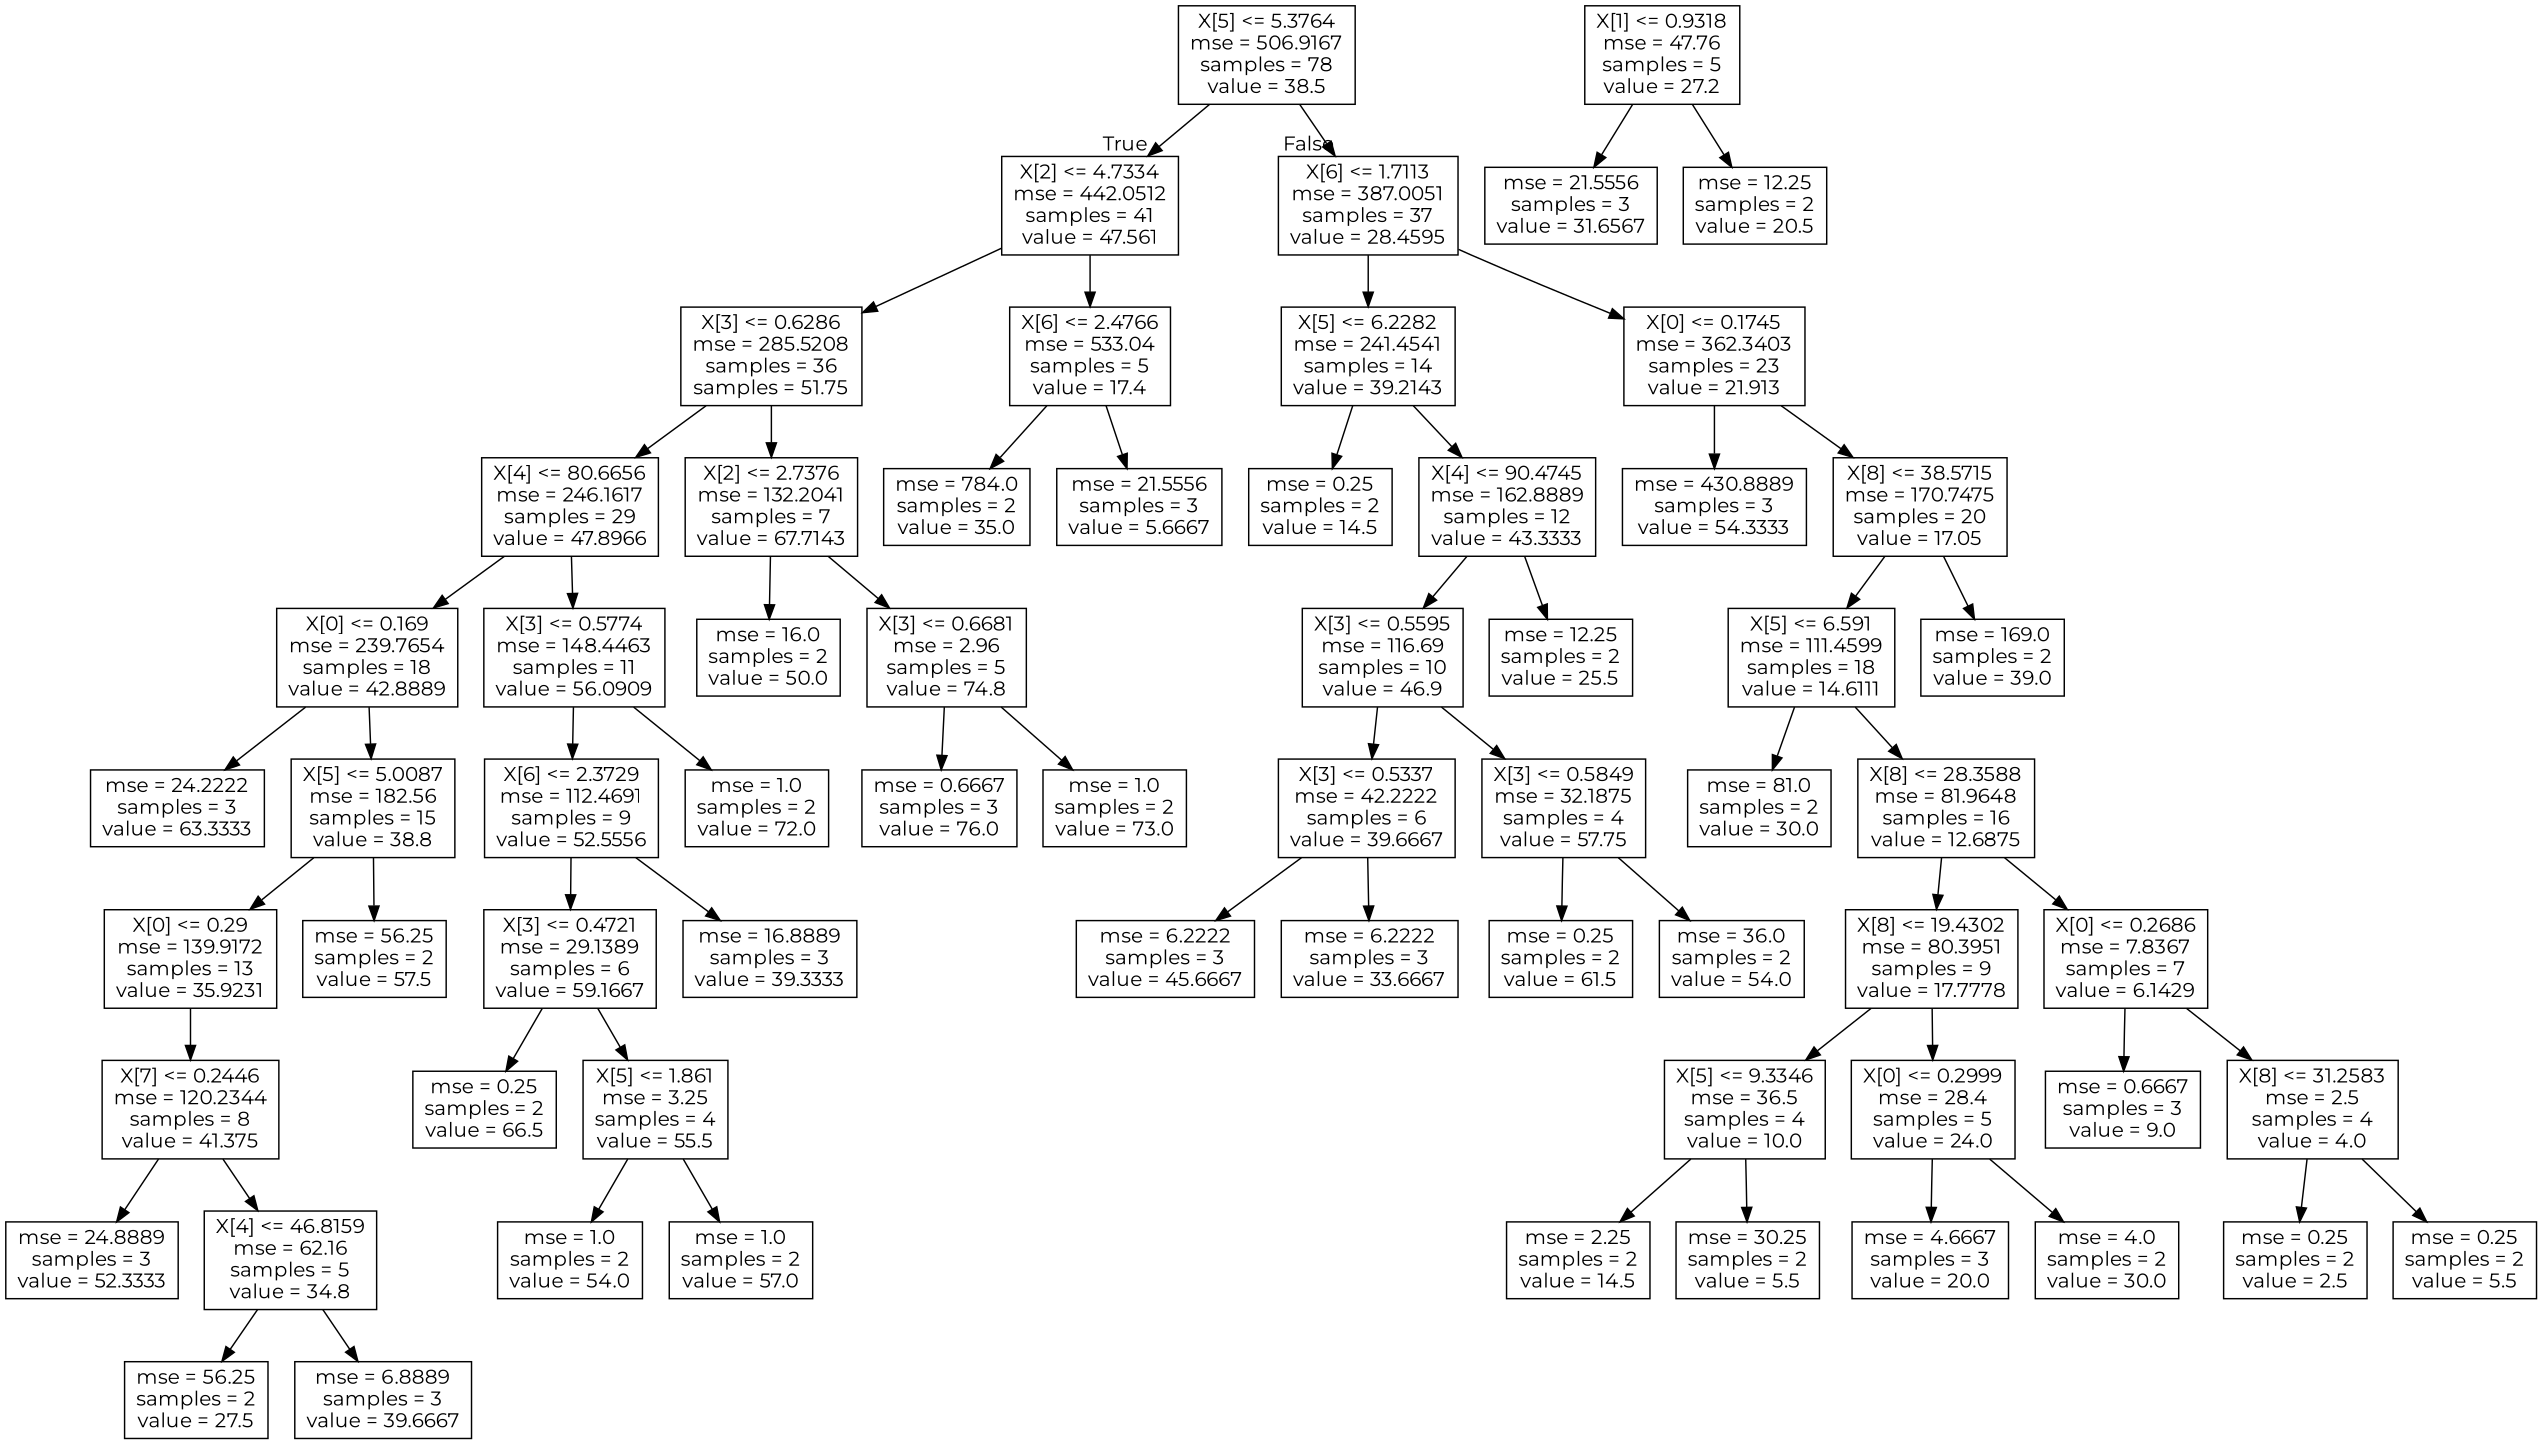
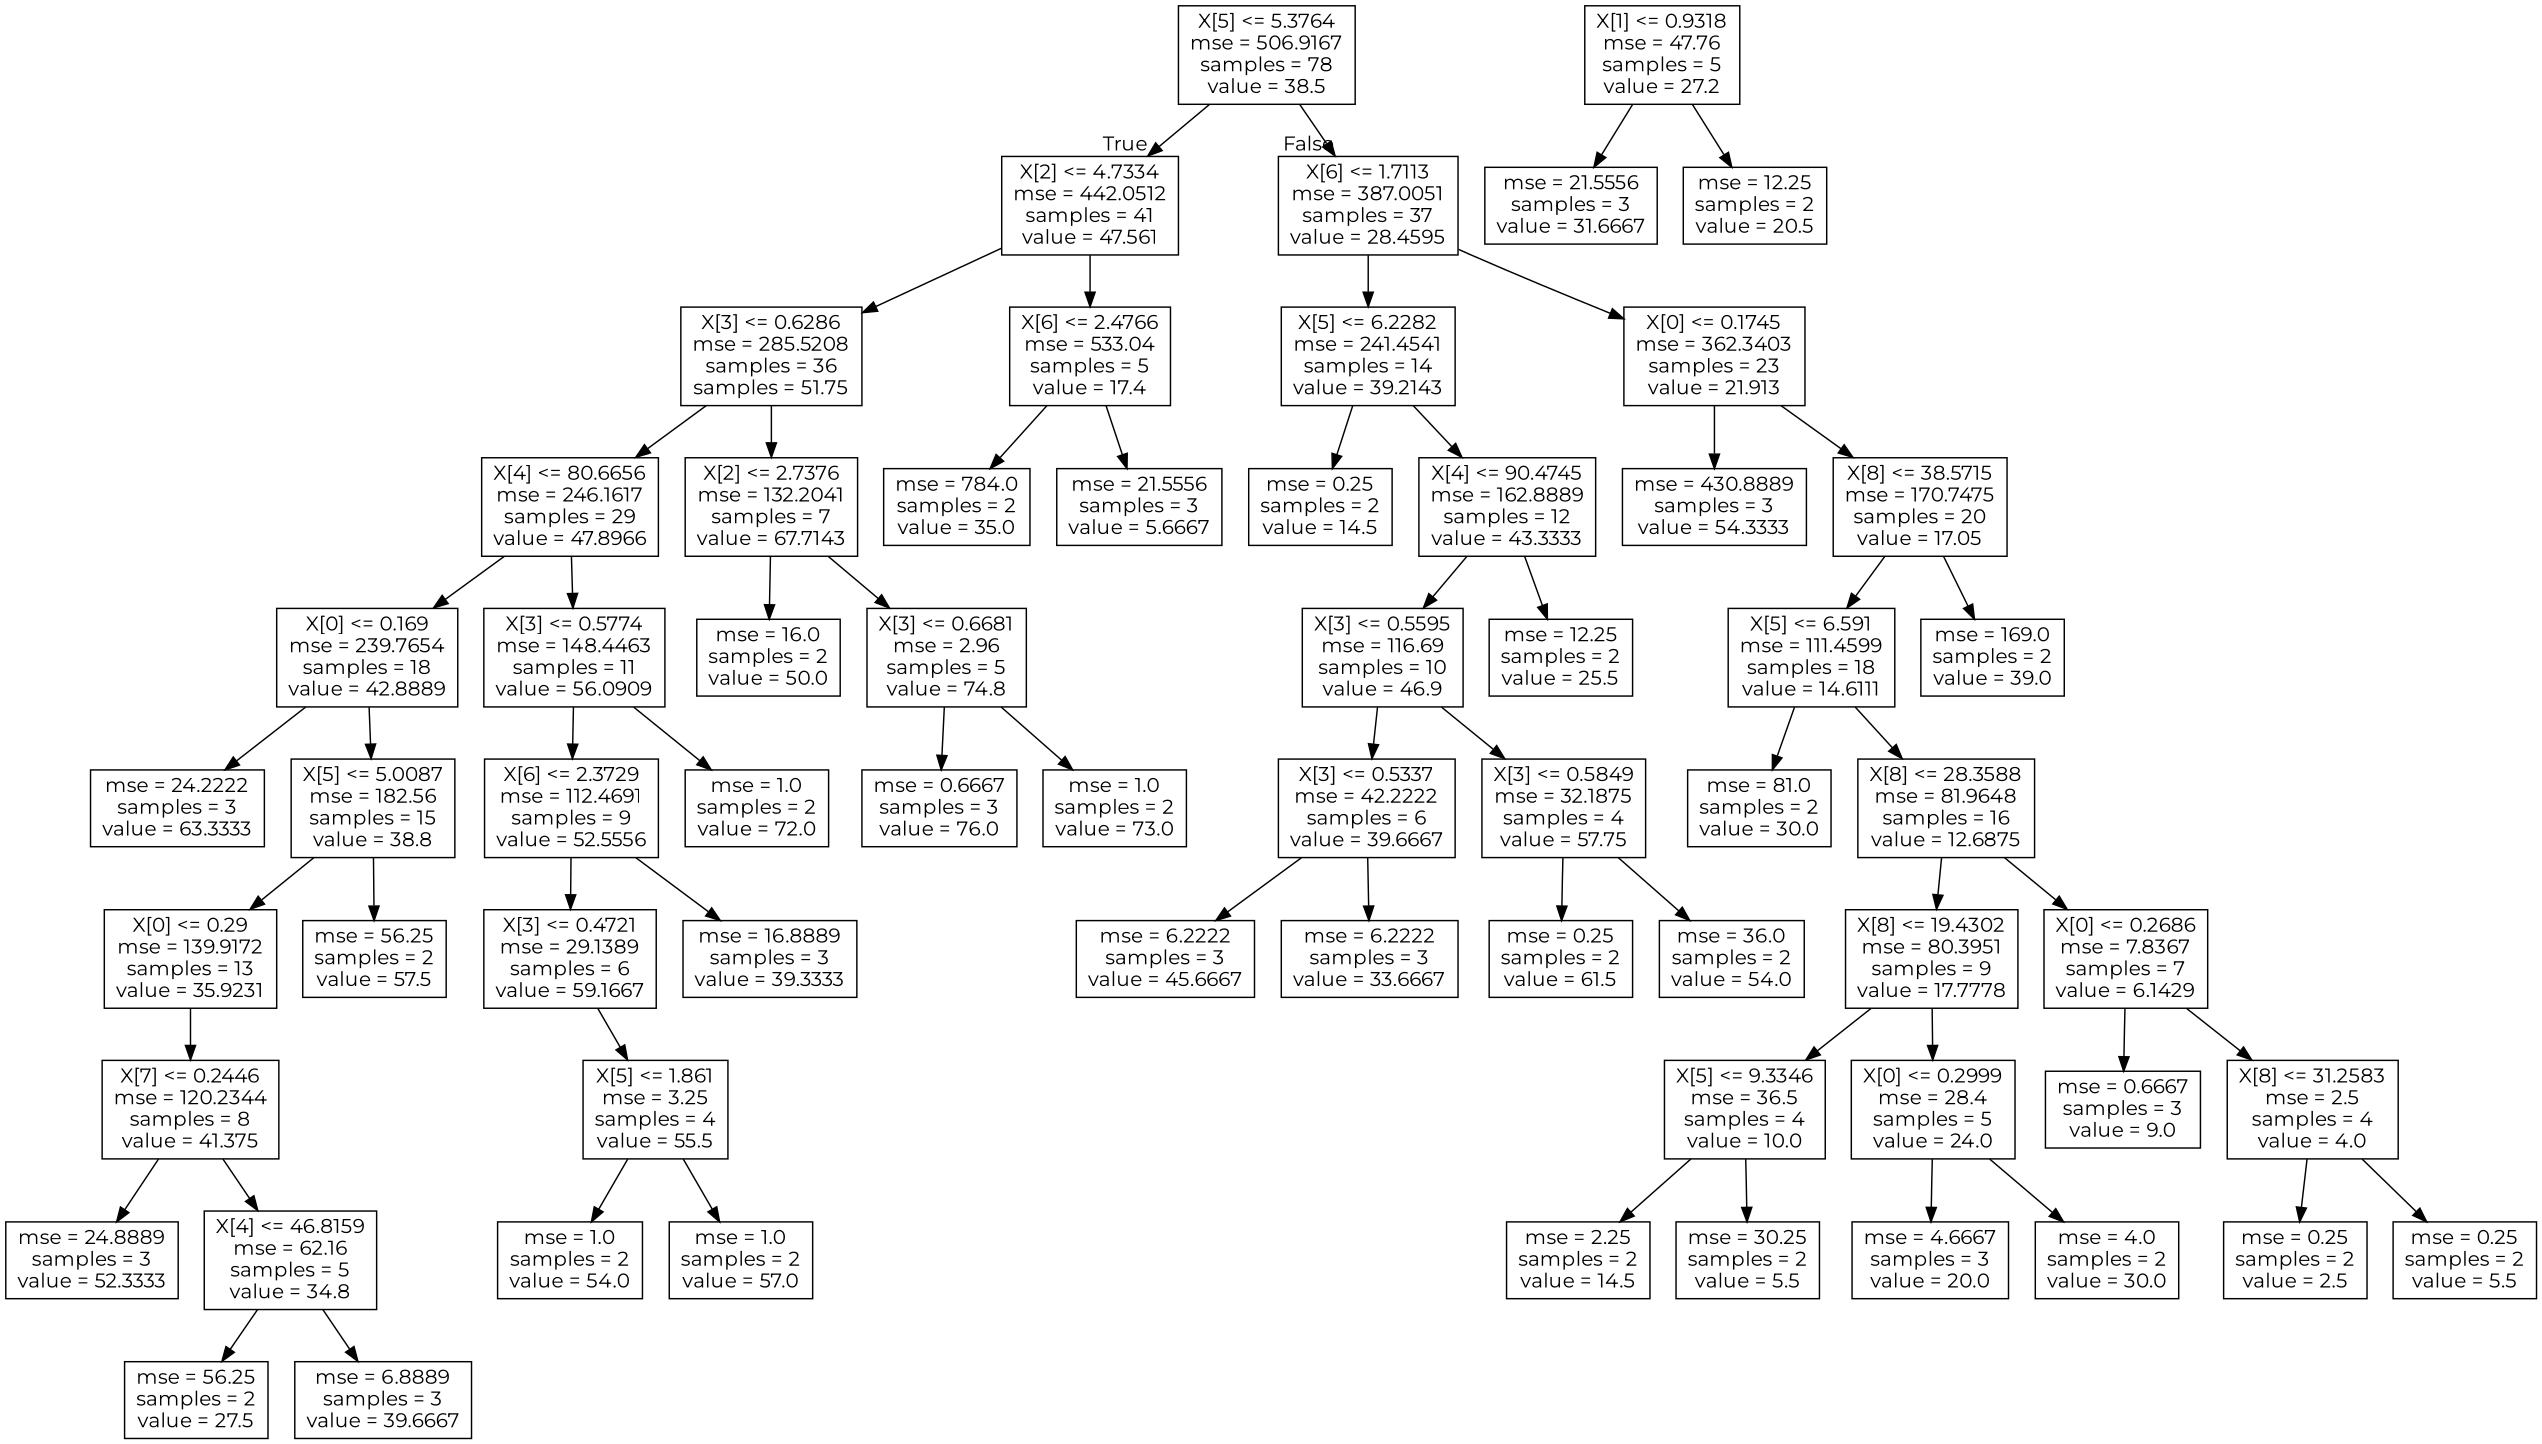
(1571, 206) -> (1571, 206)
(485, 1110) -> none
